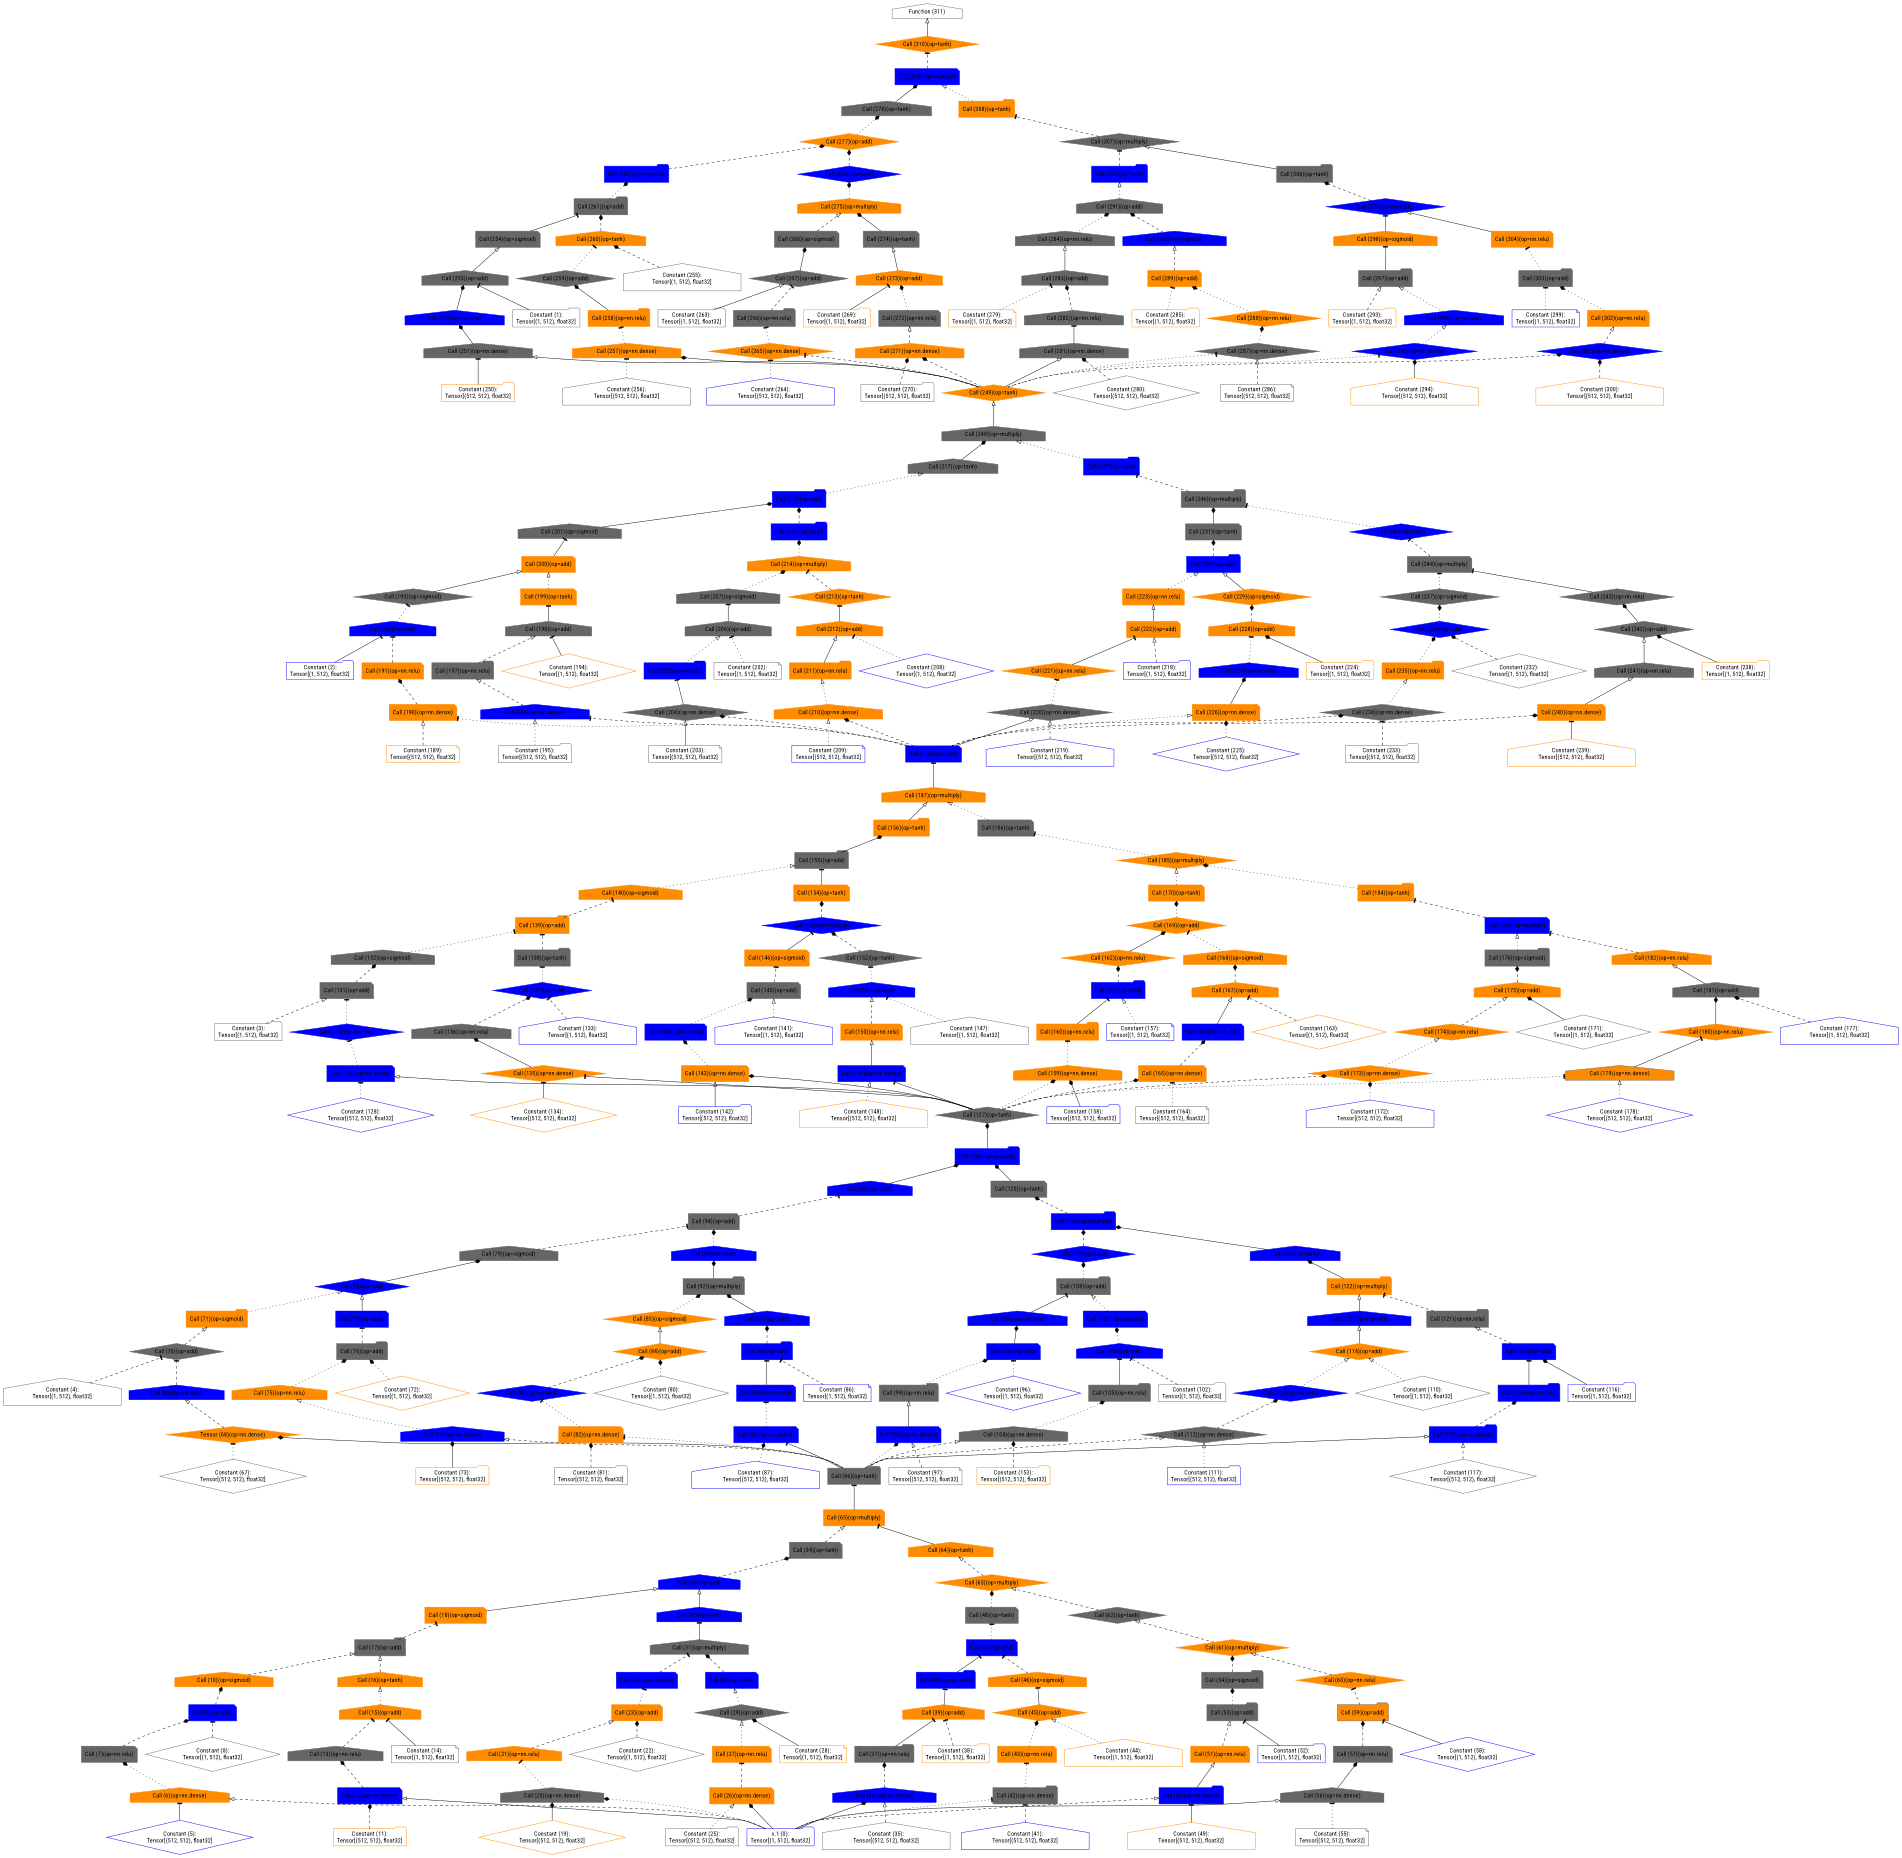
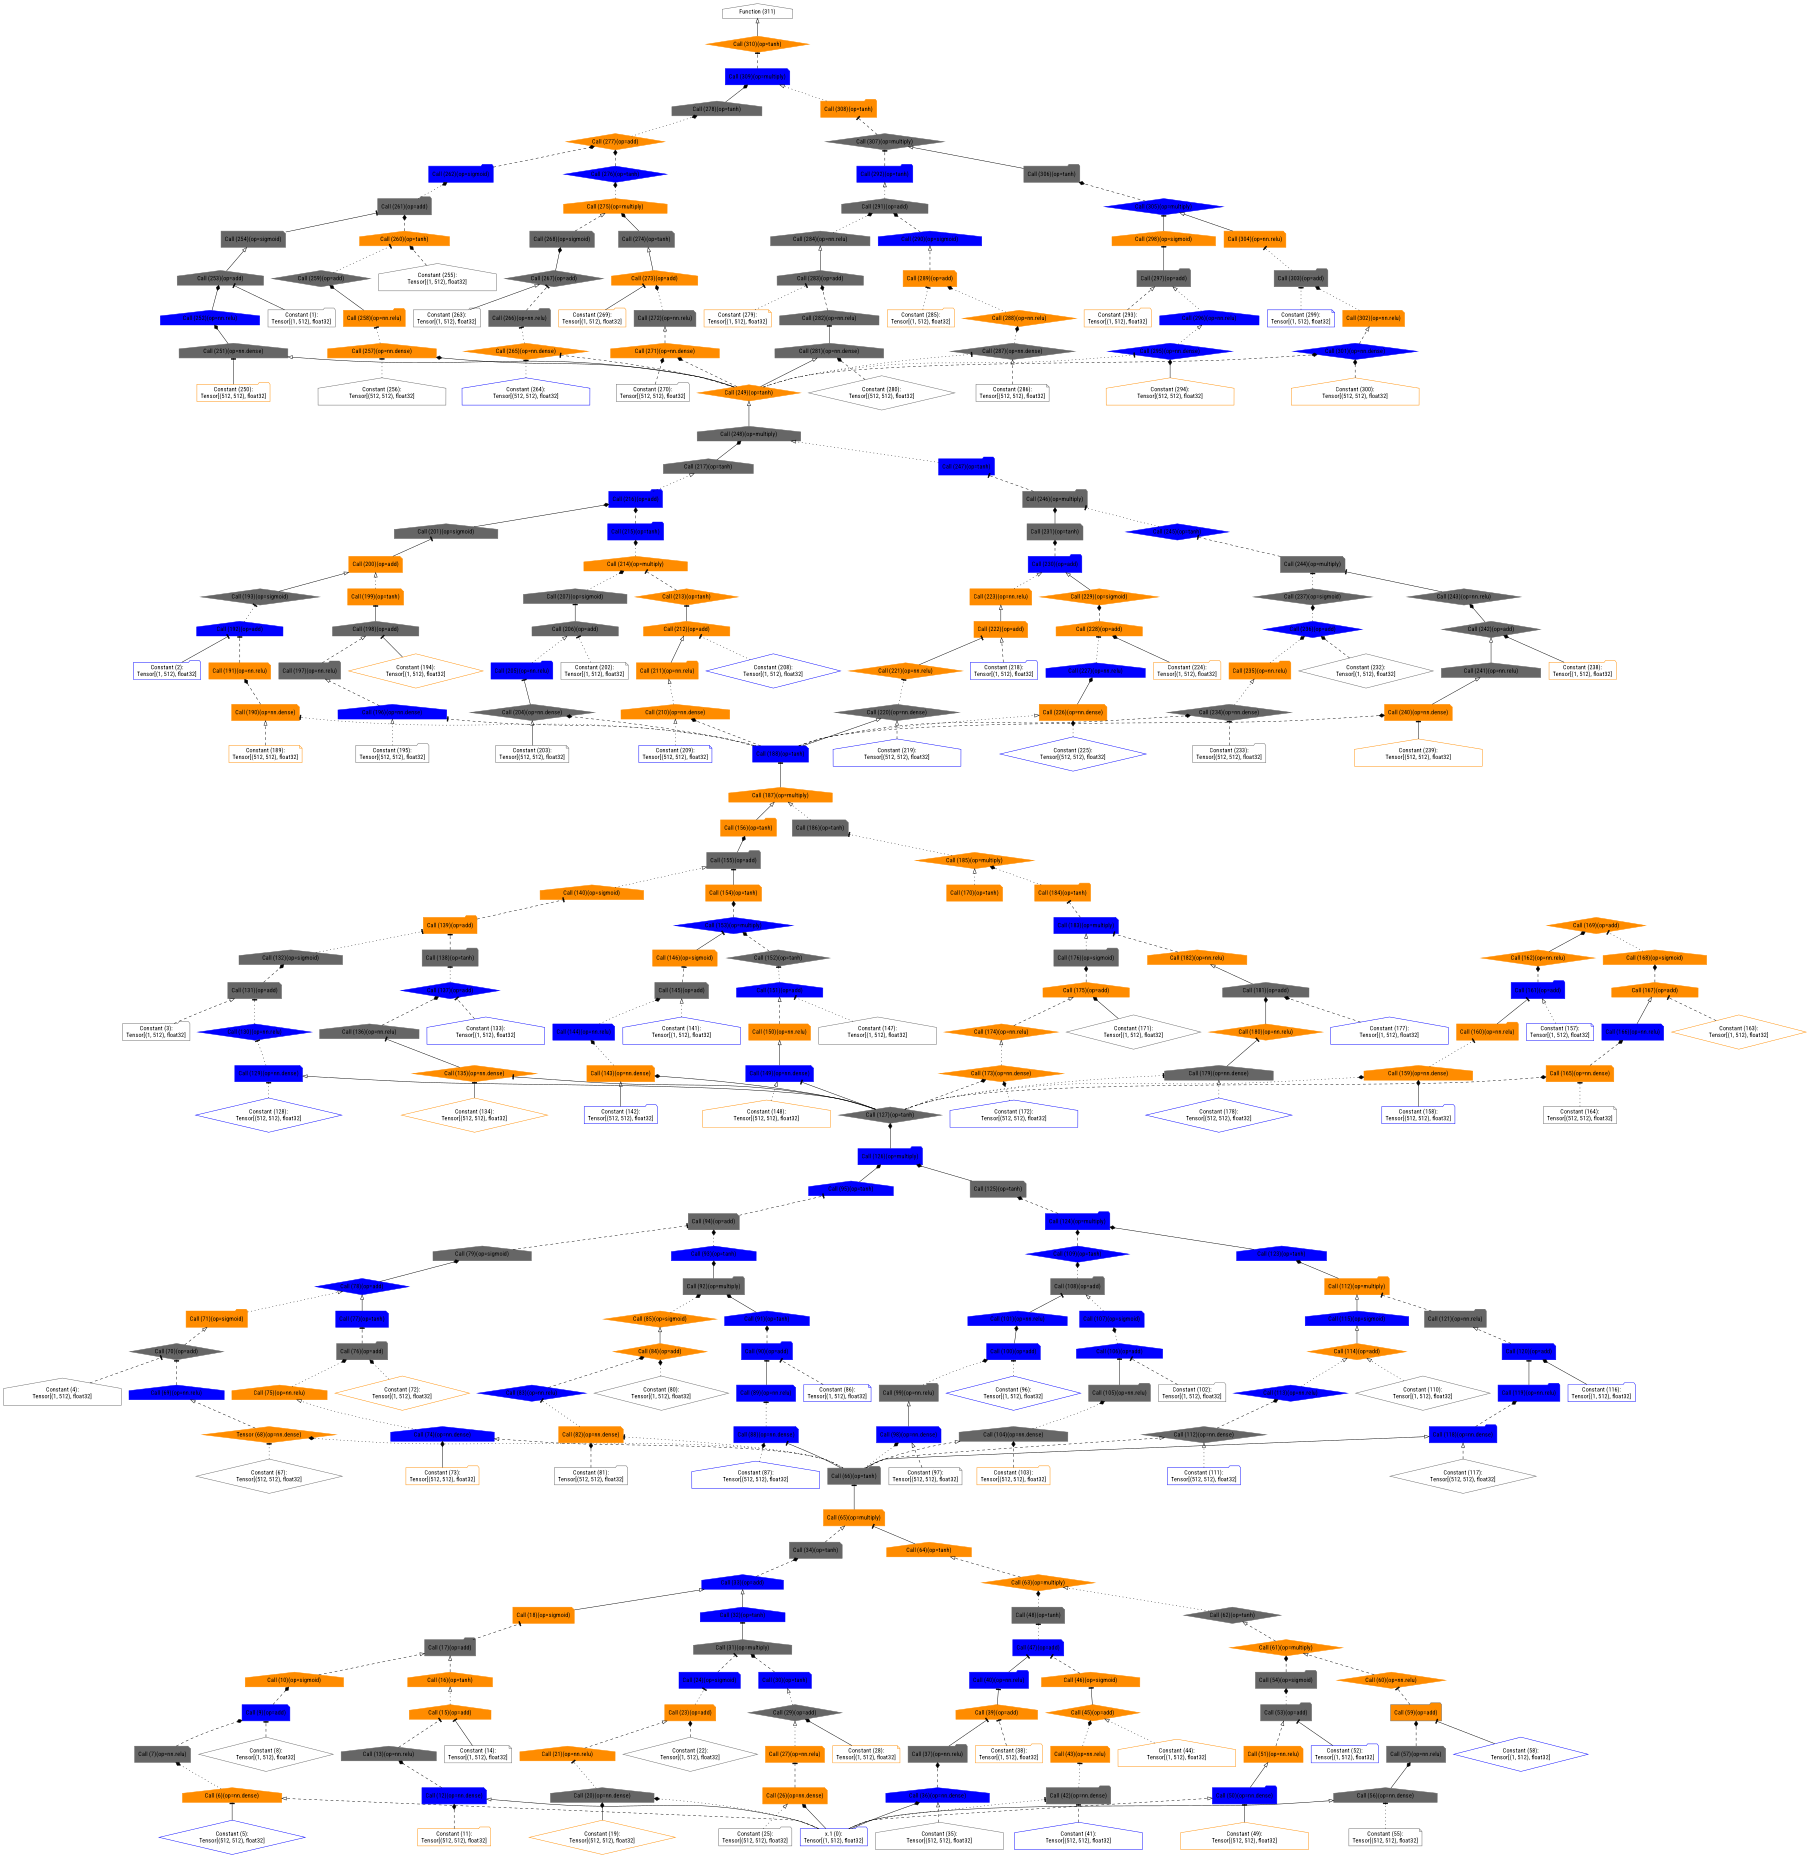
(1176, 912) -> none
(505, 1054) -> (424, 1053)
(1620, 1074) -> (1219, 1074)
(1359, 1287) -> (1357, 1287)
(509, 1443) -> (514, 1444)
(1013, 1476) -> (1013, 1476)
(1057, 1600) -> (1138, 1599)
